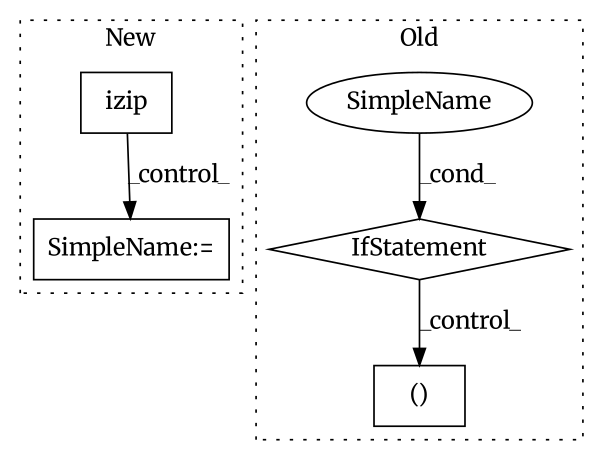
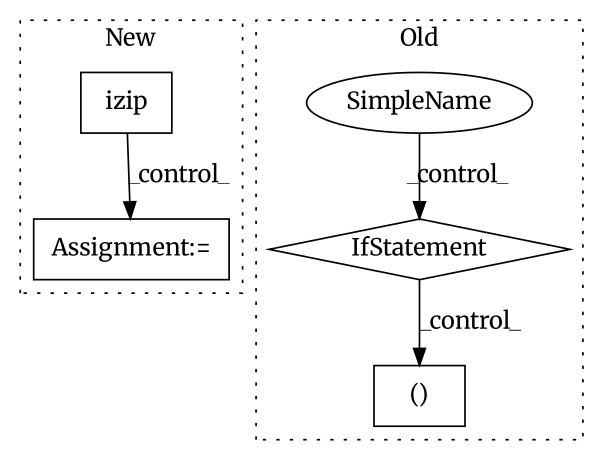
(458, 176) -> (458, 176)
(131, 249) -> (131, 249)
